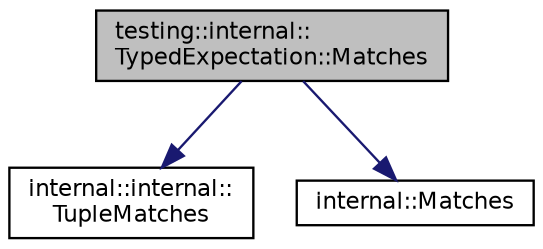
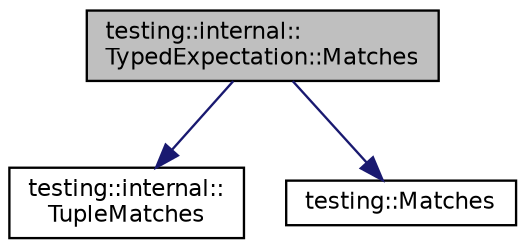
(131, 203) -> (127, 203)
(415, 203) -> (401, 203)
